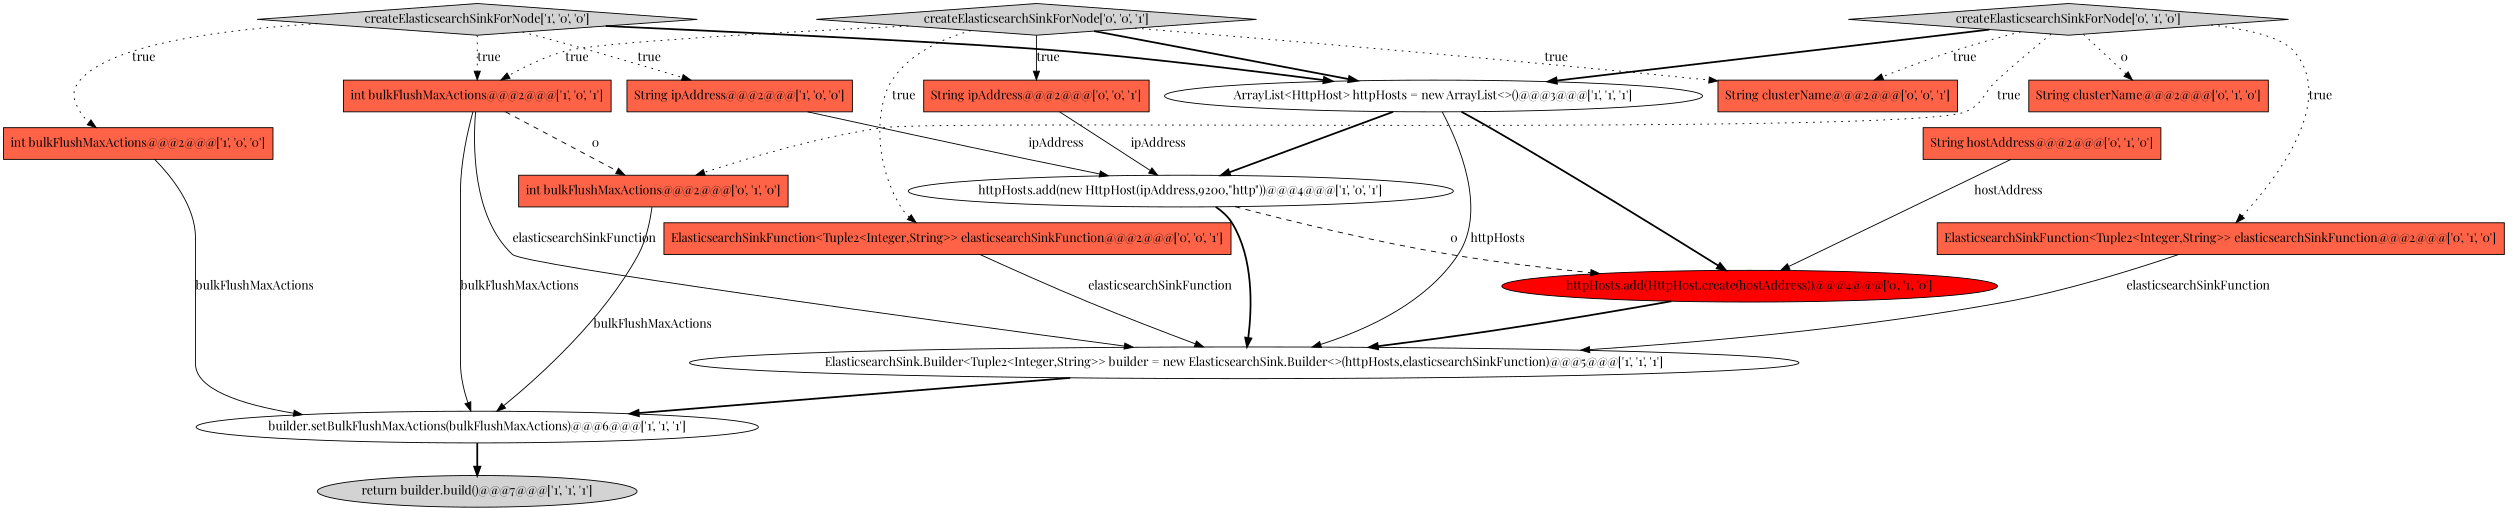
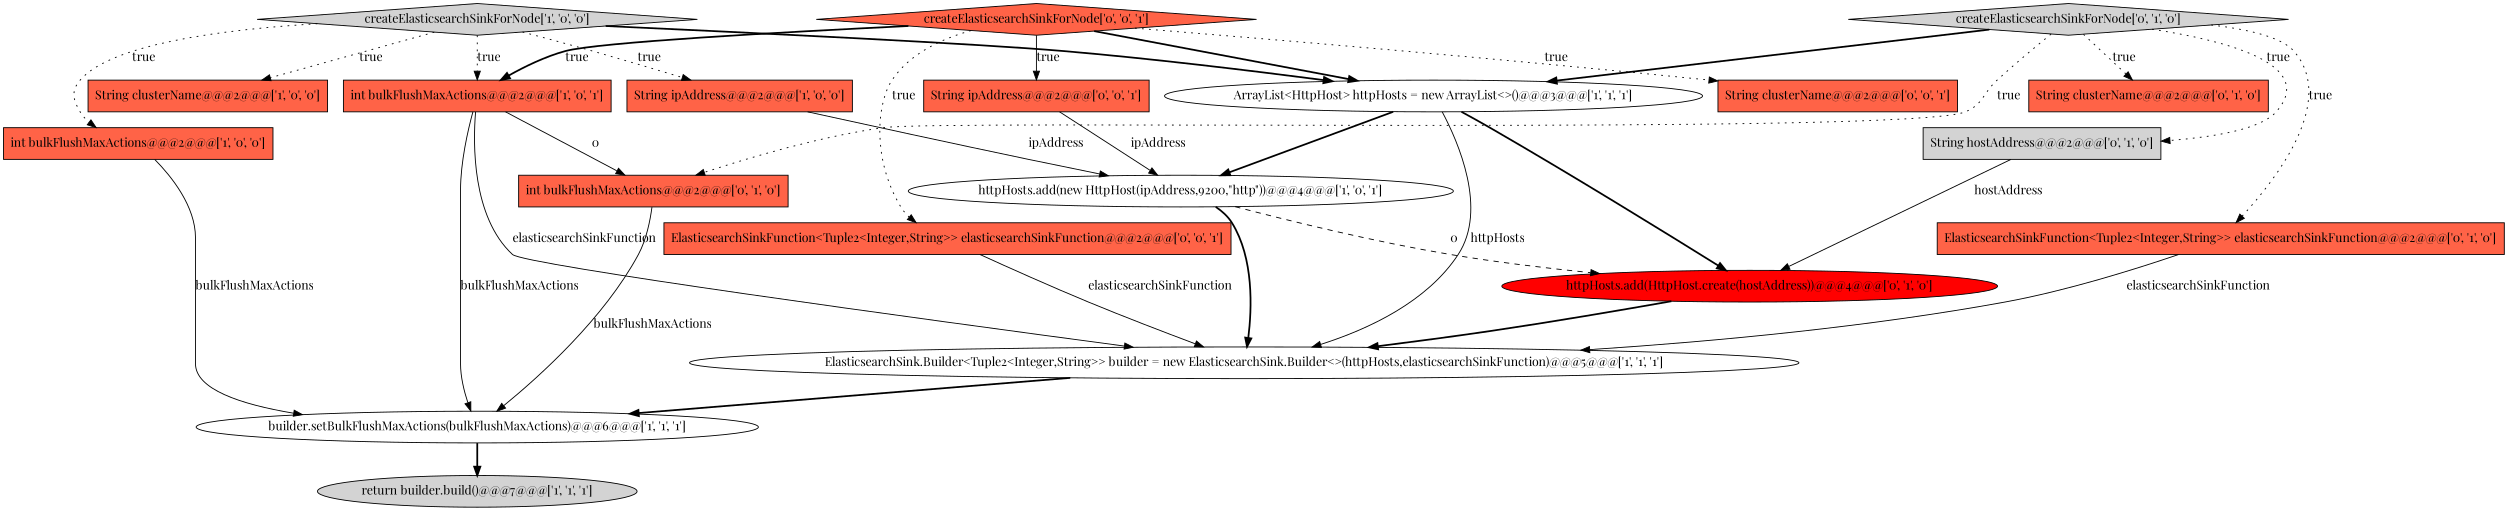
(1036, 19) -> (1036, 19)
(706, 37) -> (706, 37)
(1951, 52) -> (2285, 80)
(2124, 58) -> (2124, 58)
none -> (208, 96)
(561, 141) -> (561, 141)
(2042, 144) -> (2042, 144)
